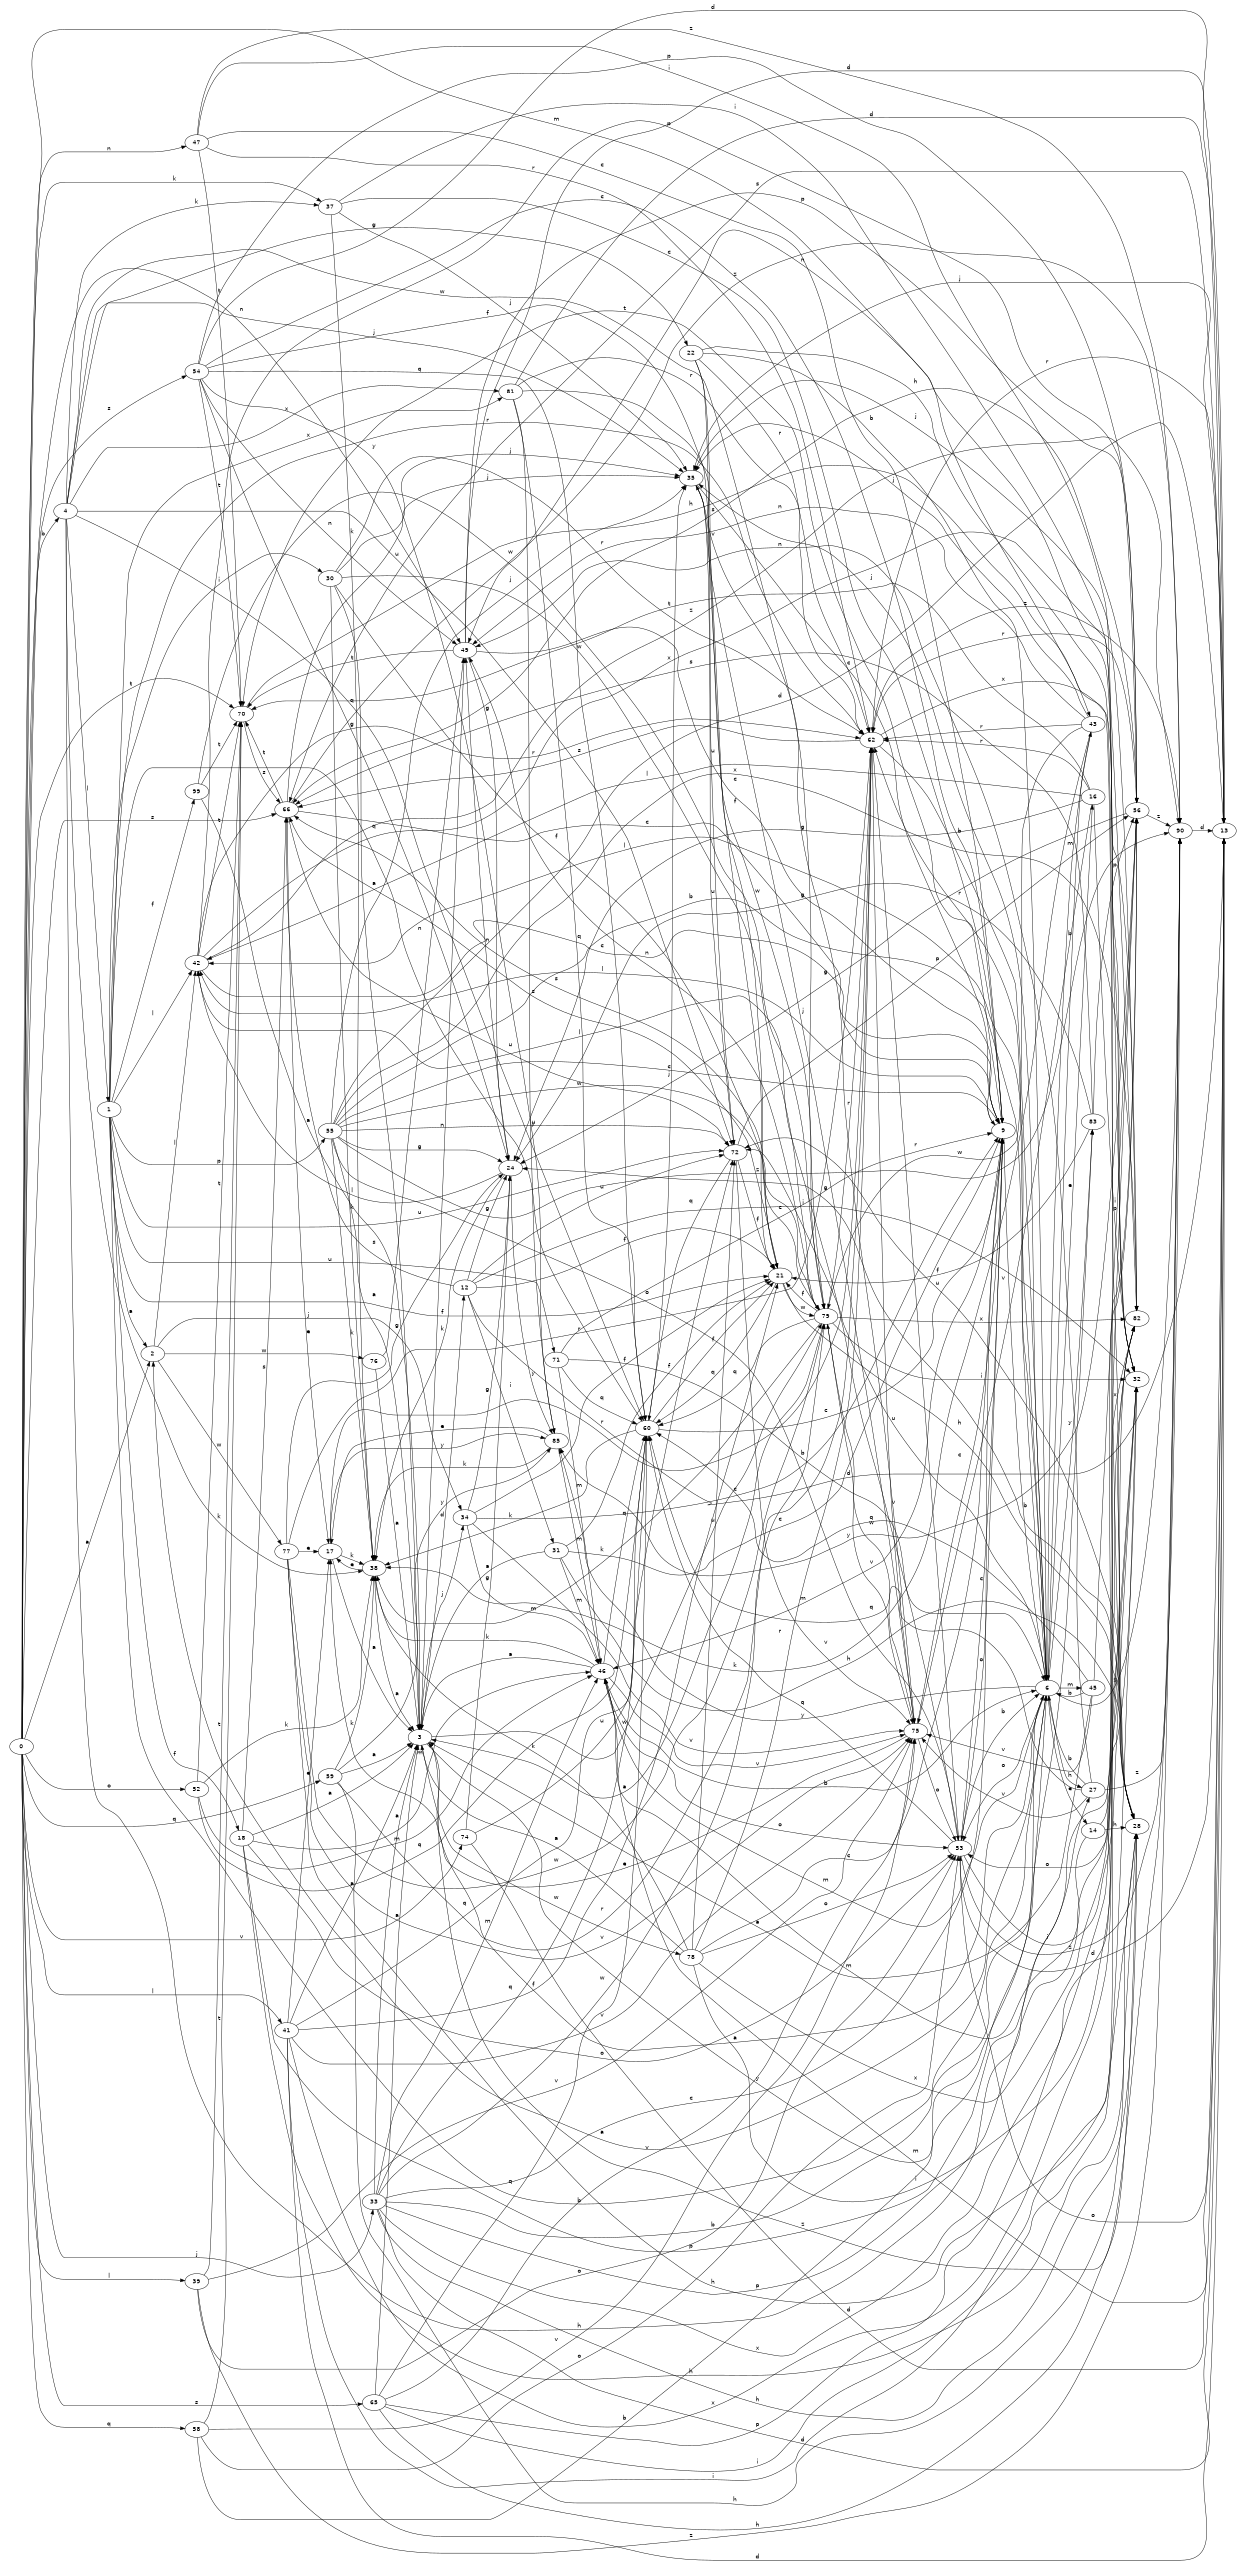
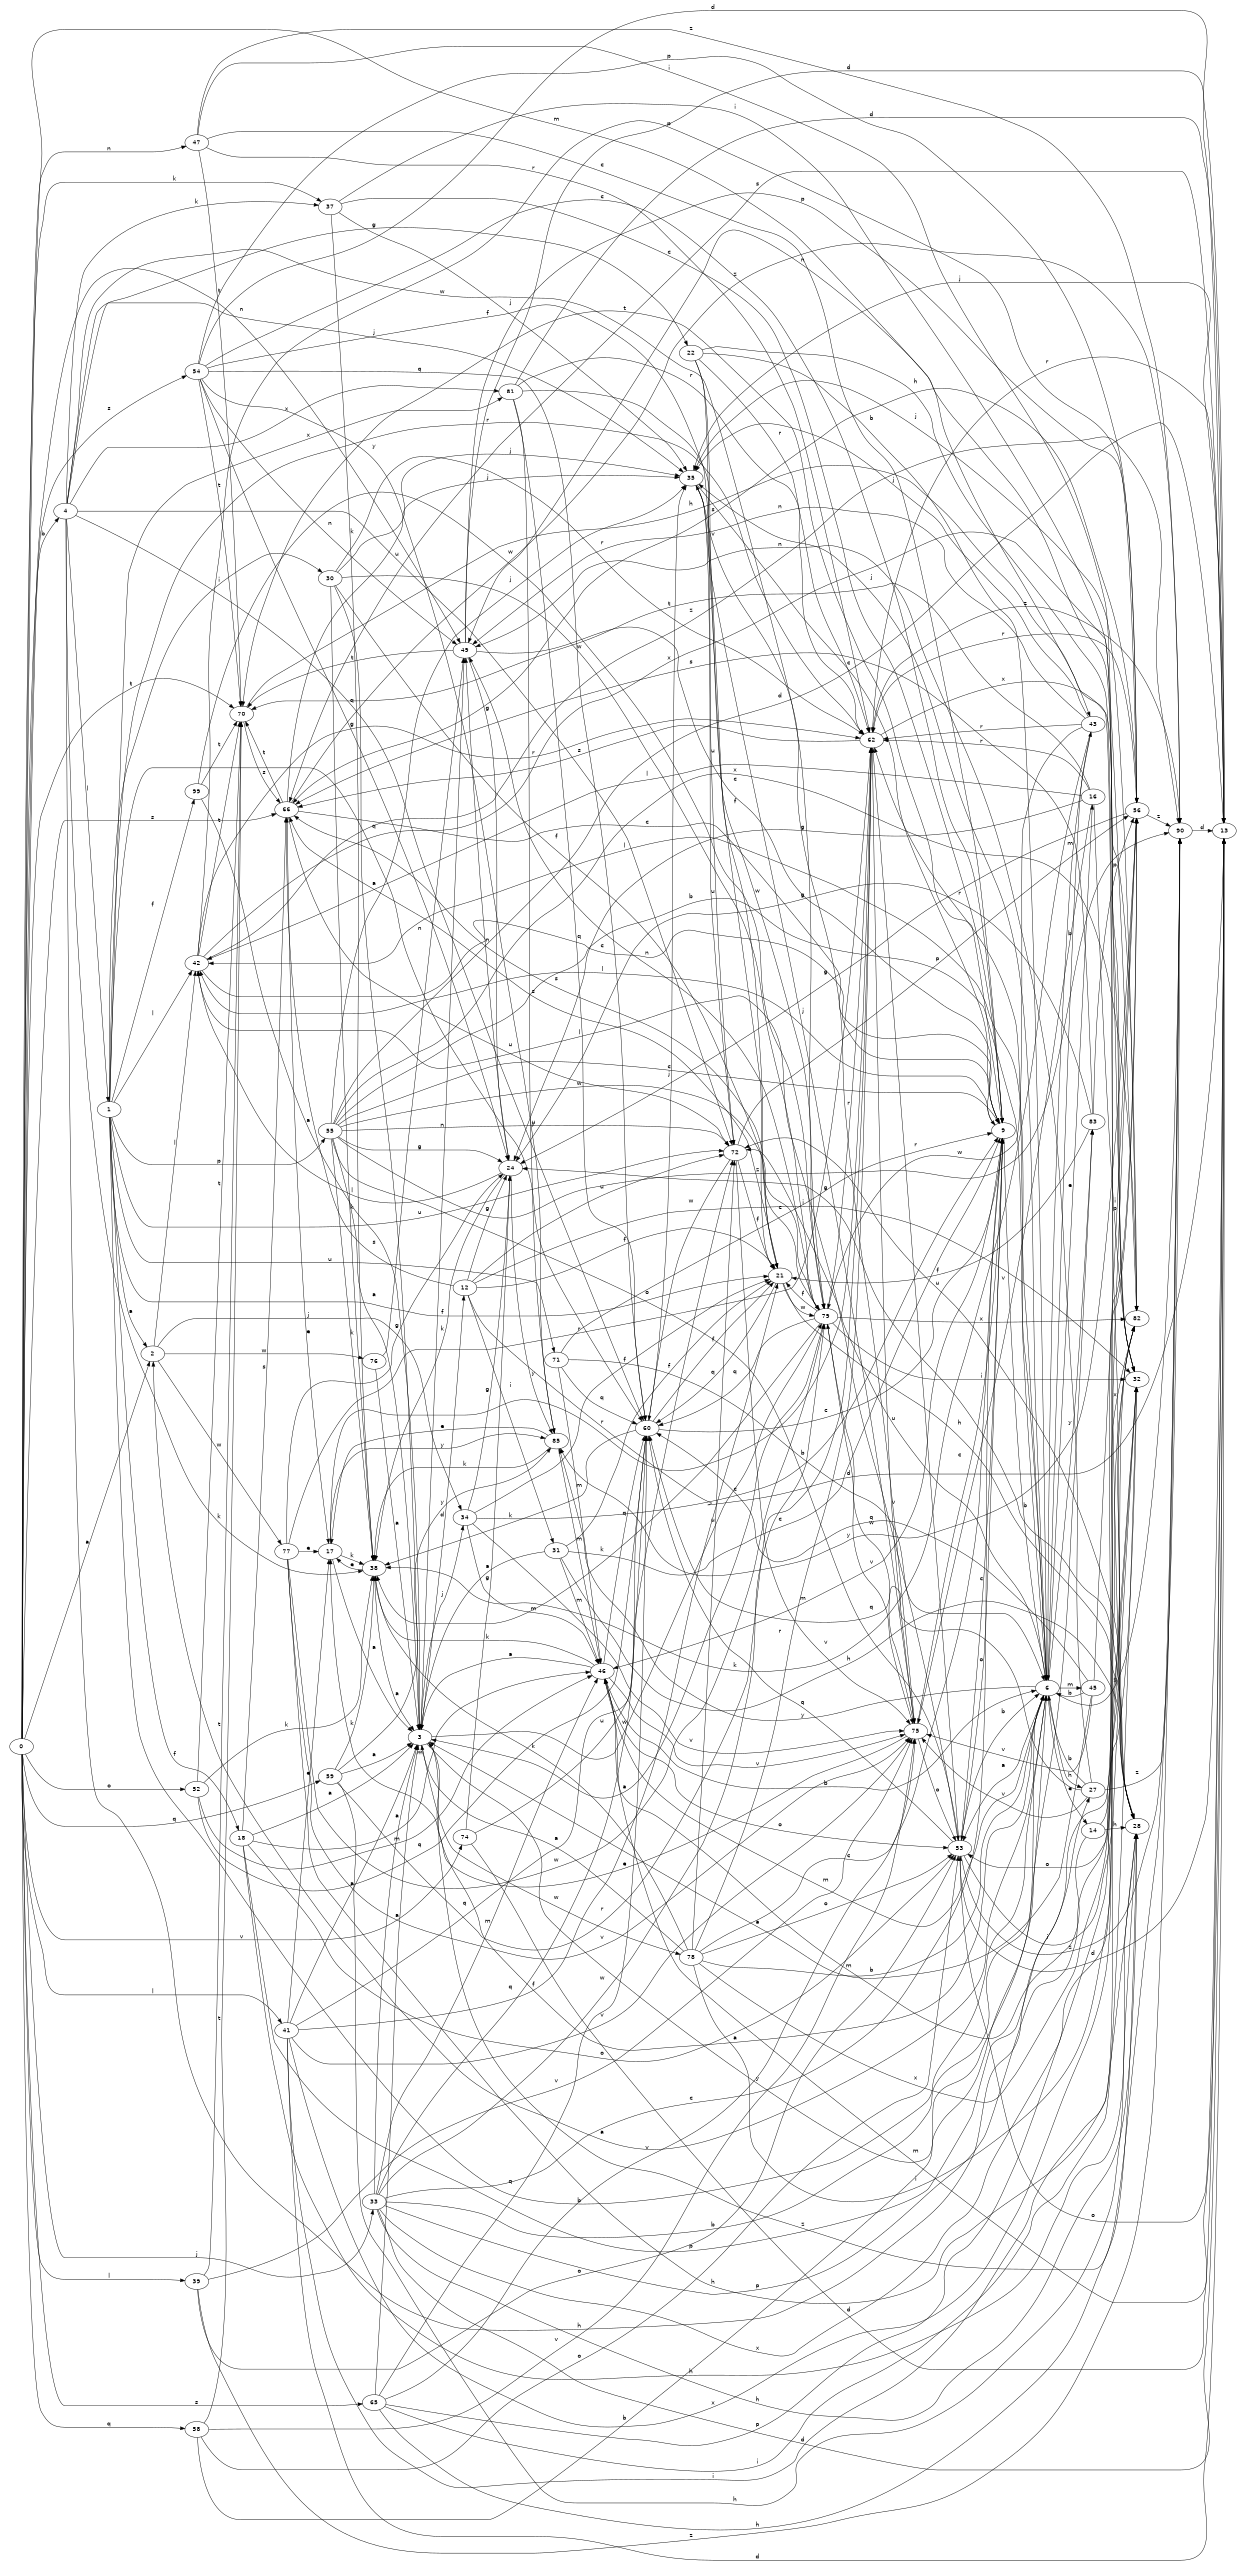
(1026, 1191) -> (956, 1940)
(691, 1201) -> (691, 1201)
(1003, 1765) -> (1003, 1765)
